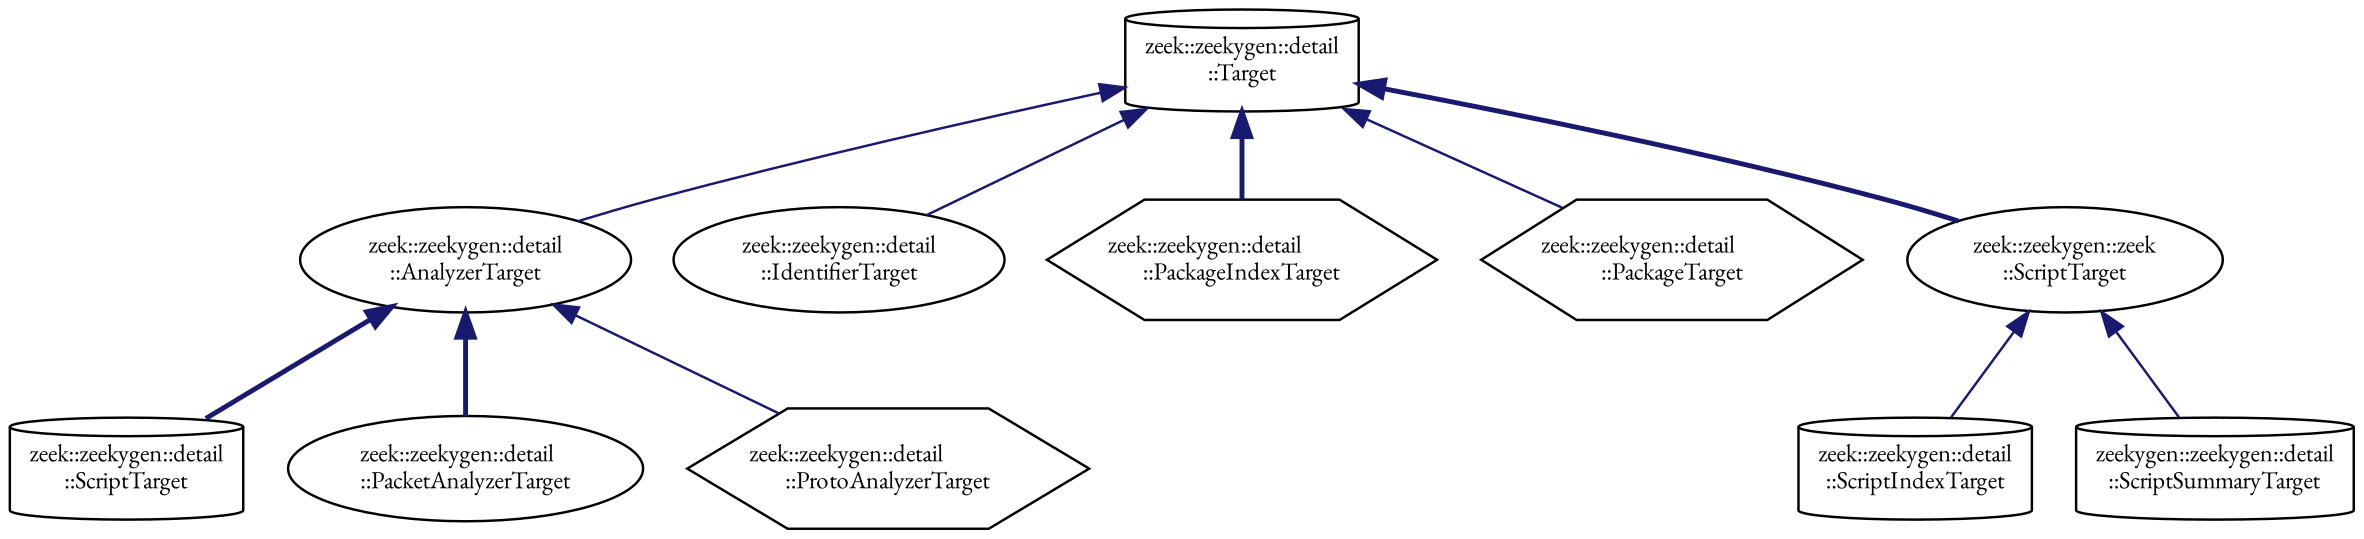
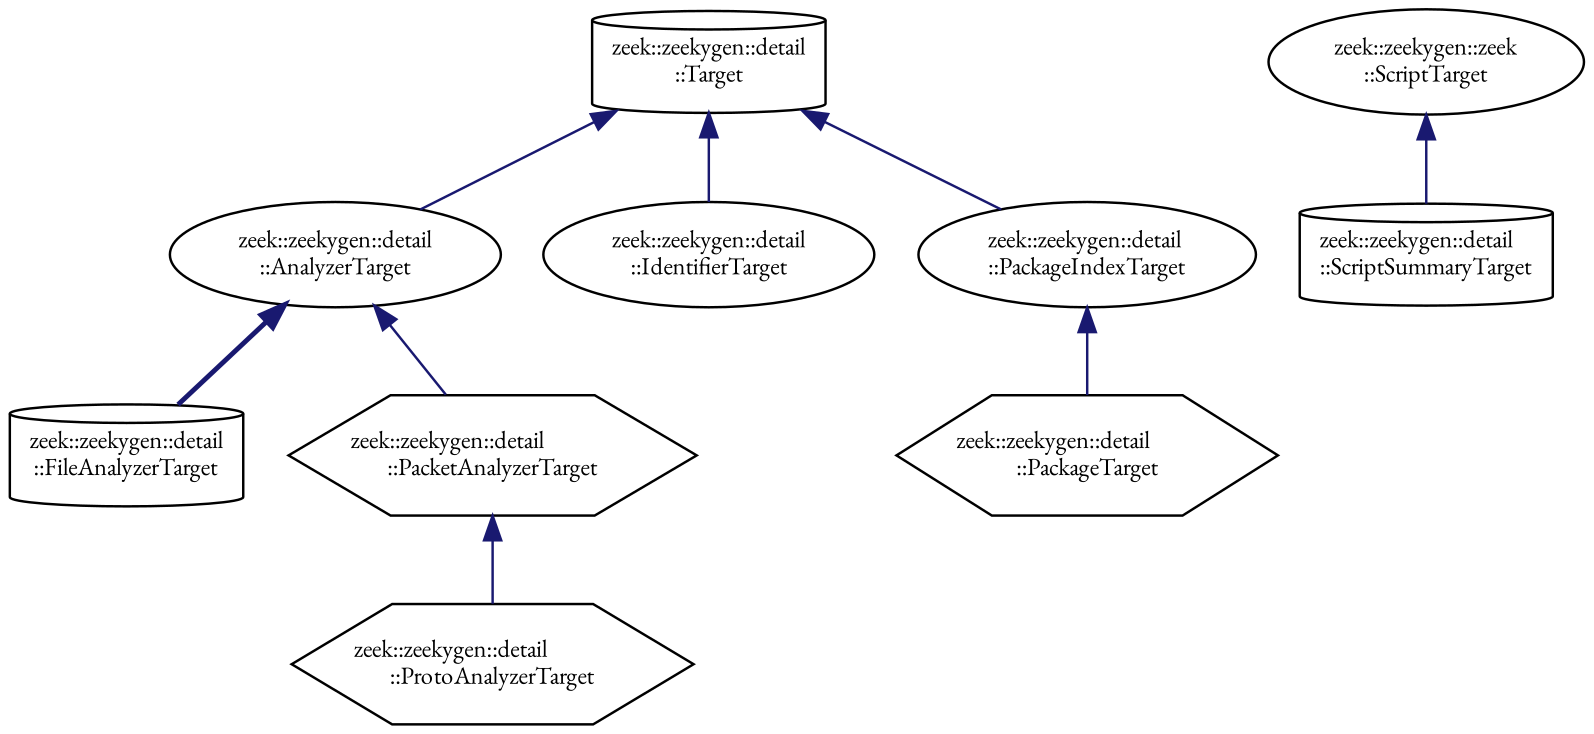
(1673, 148) -> none
(1465, 164) -> (1087, 364)
(1242, 168) -> (913, 166)
(1242, 260) -> (1087, 255)
(677, 364) -> (493, 572)
(466, 377) -> (418, 360)
(127, 469) -> (127, 455)
(466, 469) -> (493, 455)
(1915, 469) -> none
(2215, 469) -> (1426, 255)
